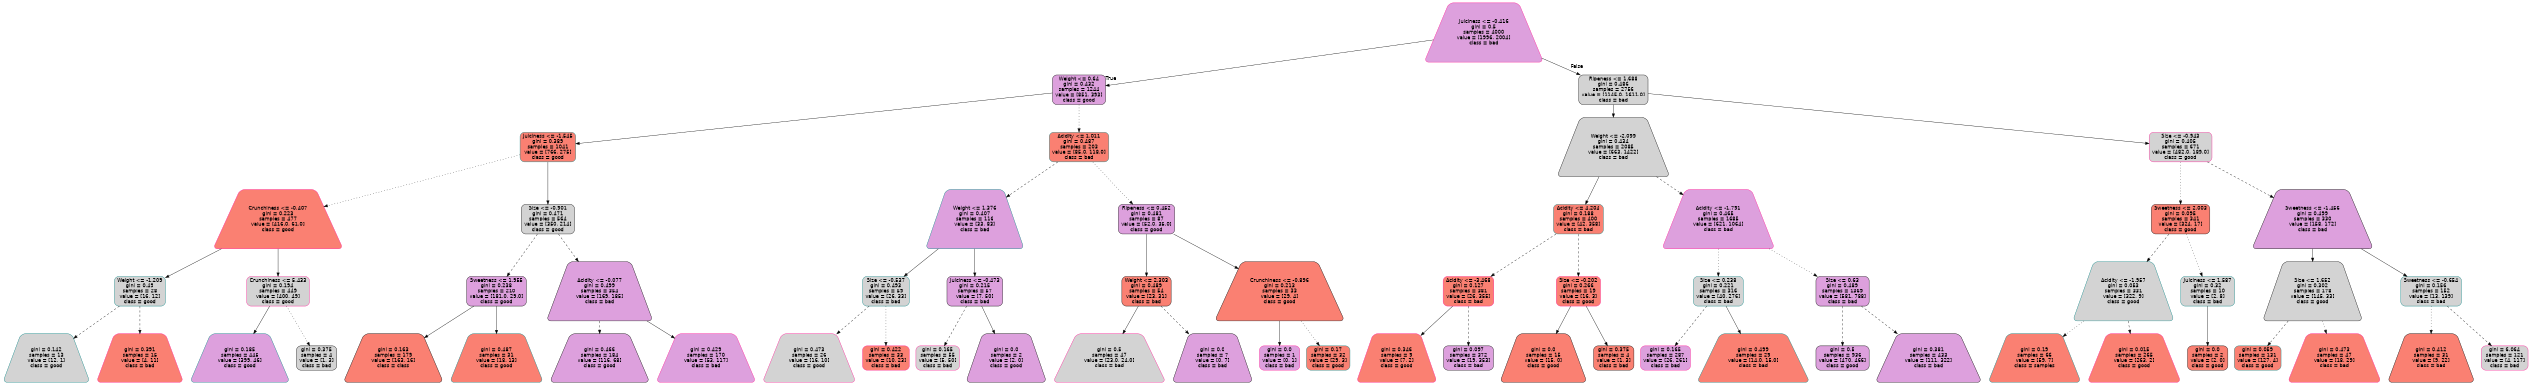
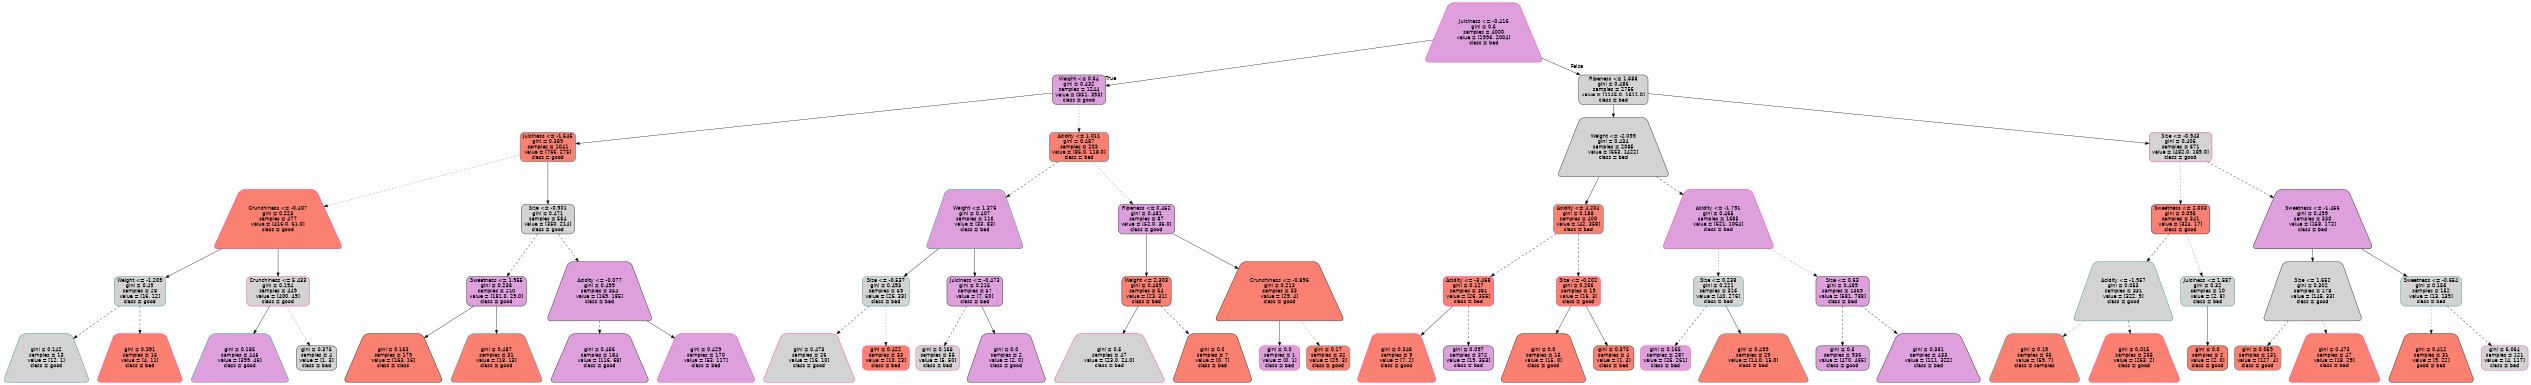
(1213, 358) -> (1213, 358)
(2431, 358) -> (2431, 358)
